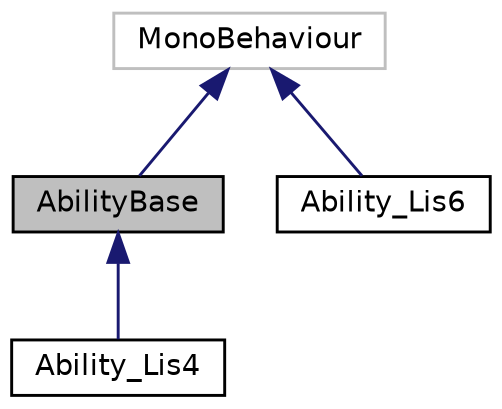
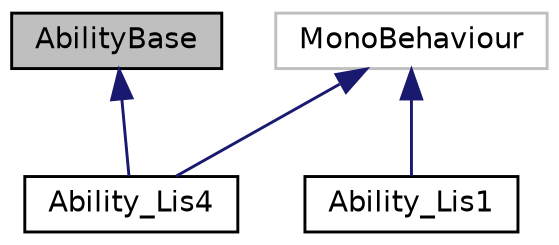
(174, 134) -> (258, 130)
(384, 204) -> (411, 204)
